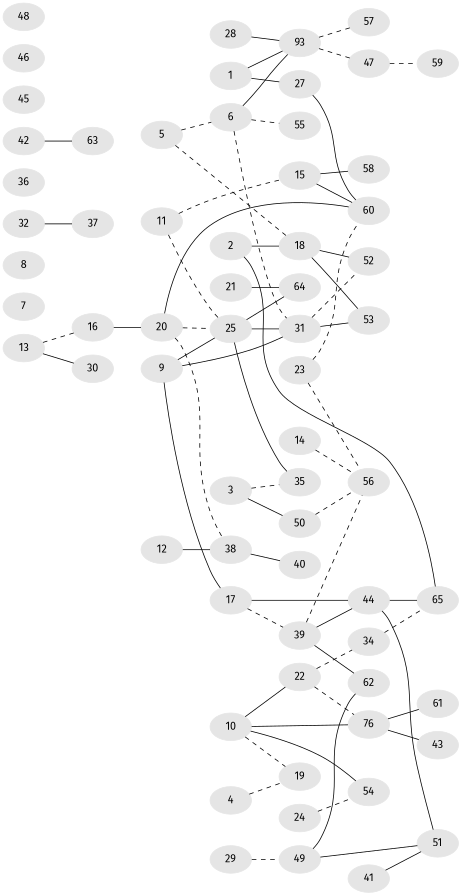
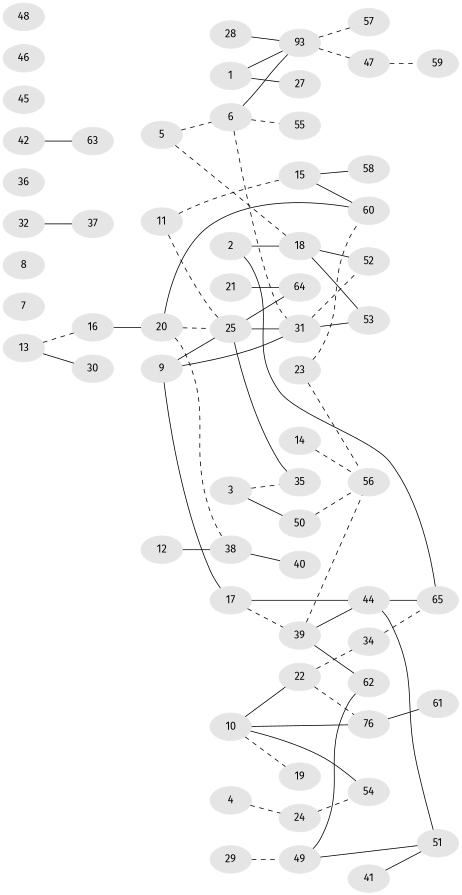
(334, 148) -> none
(438, 745) -> none
(265, 789) -> (265, 809)
